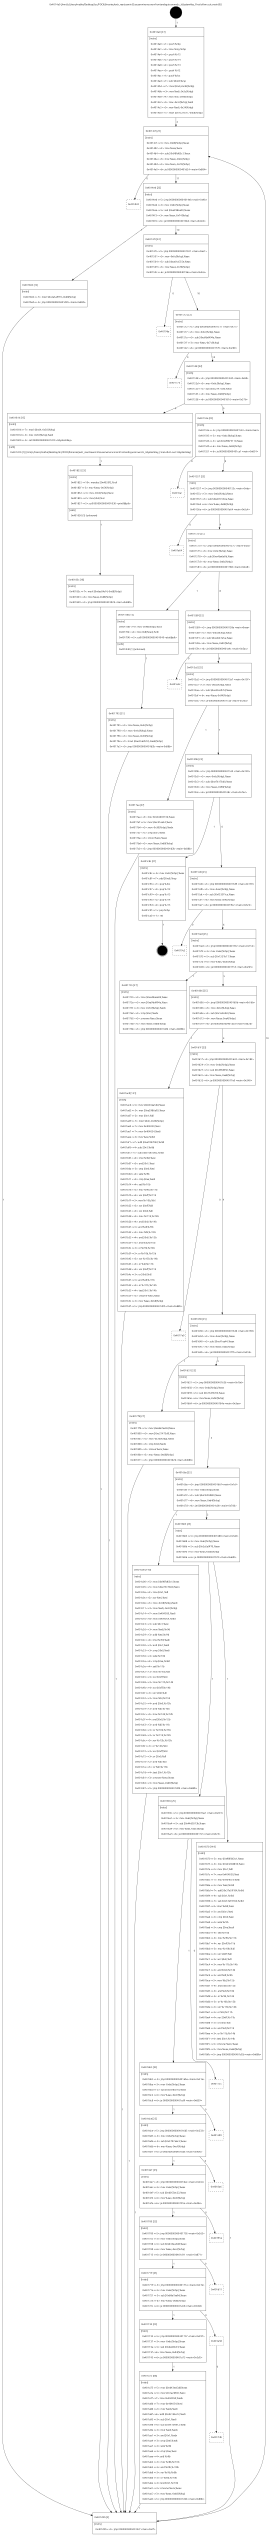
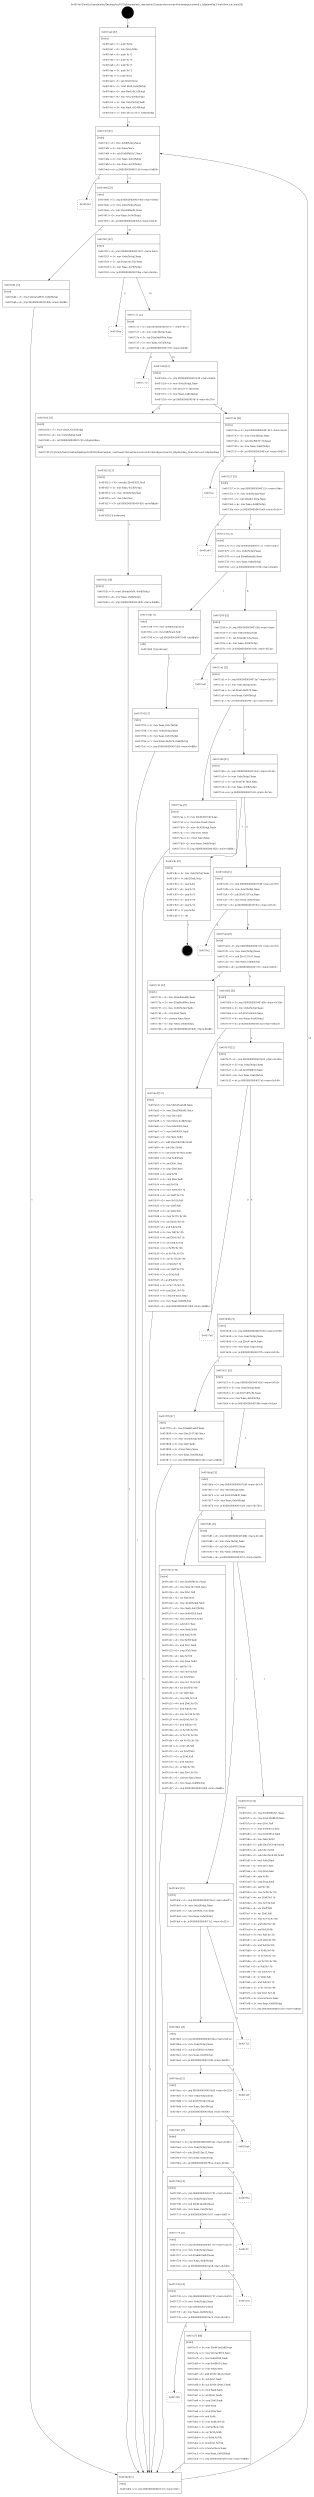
(230, 2318) -> none
(216, 2388) -> (177, 2356)
